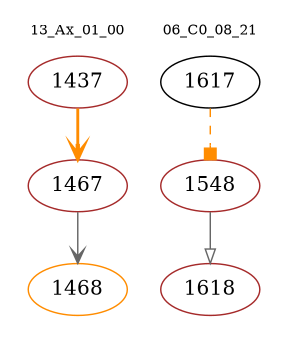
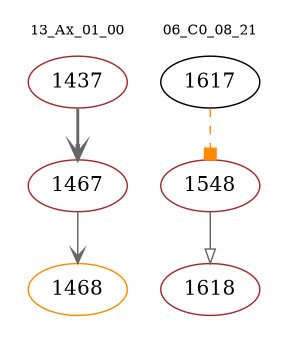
(78, 127) -> (78, 127)
